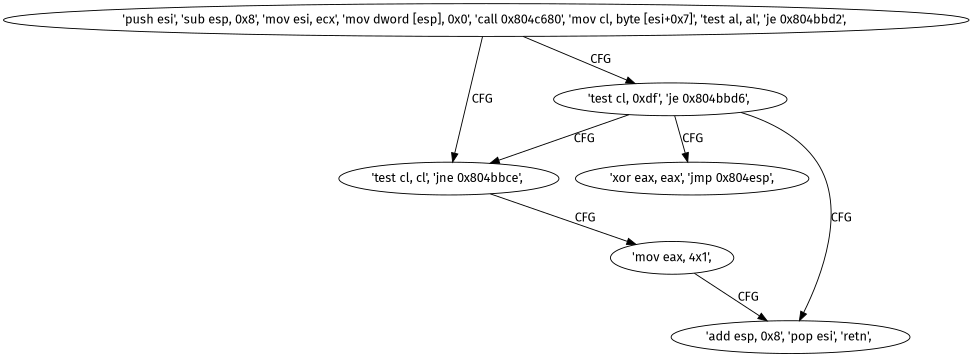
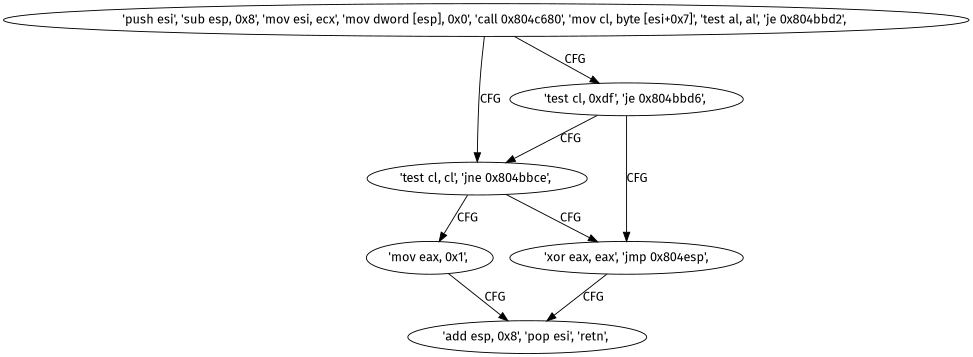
(829, 192) -> (581, 295)
none -> (548, 216)
(672, 258) -> (430, 258)
